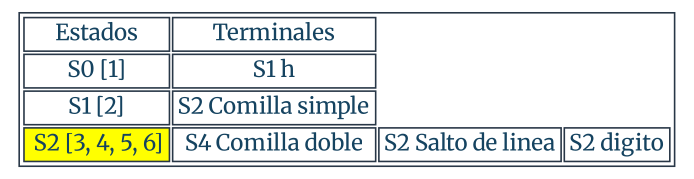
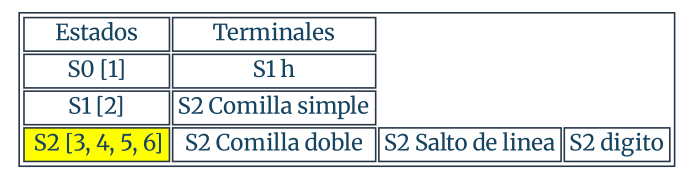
(274, 144) -> (274, 144)
